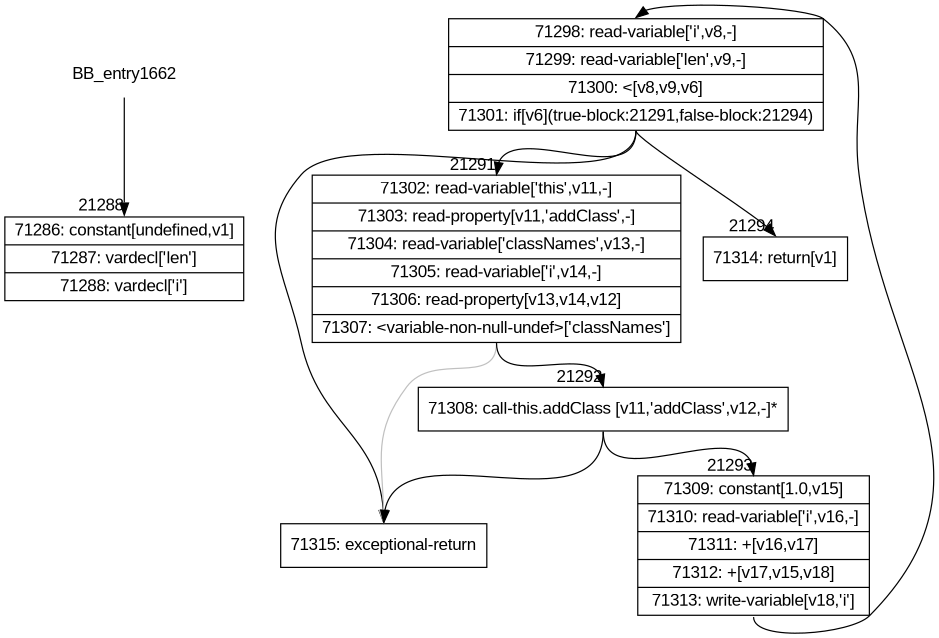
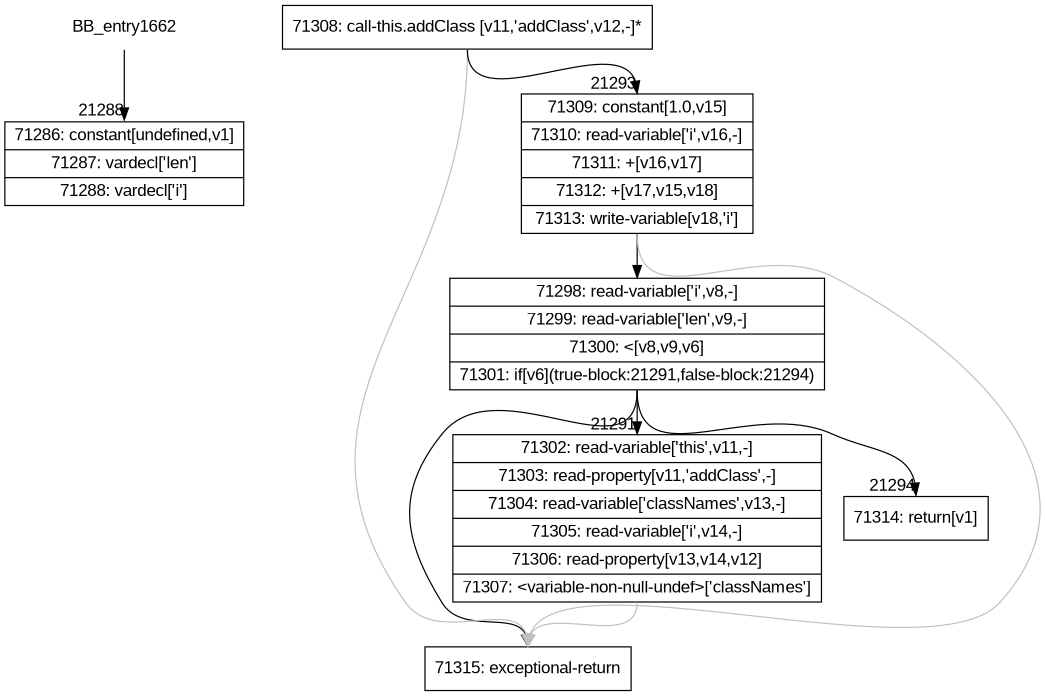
(544, 365) -> none
(500, 477) -> (367, 390)
none -> (1036, 528)
